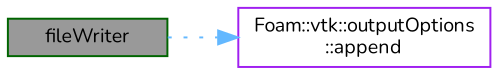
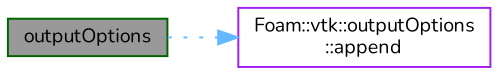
(88, 37) -> (88, 37)
